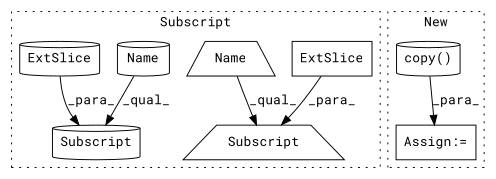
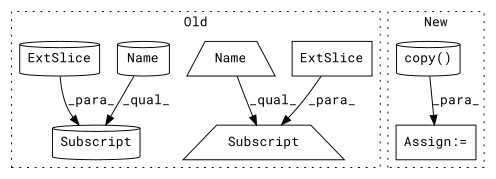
(196, 23) -> (196, 23)
